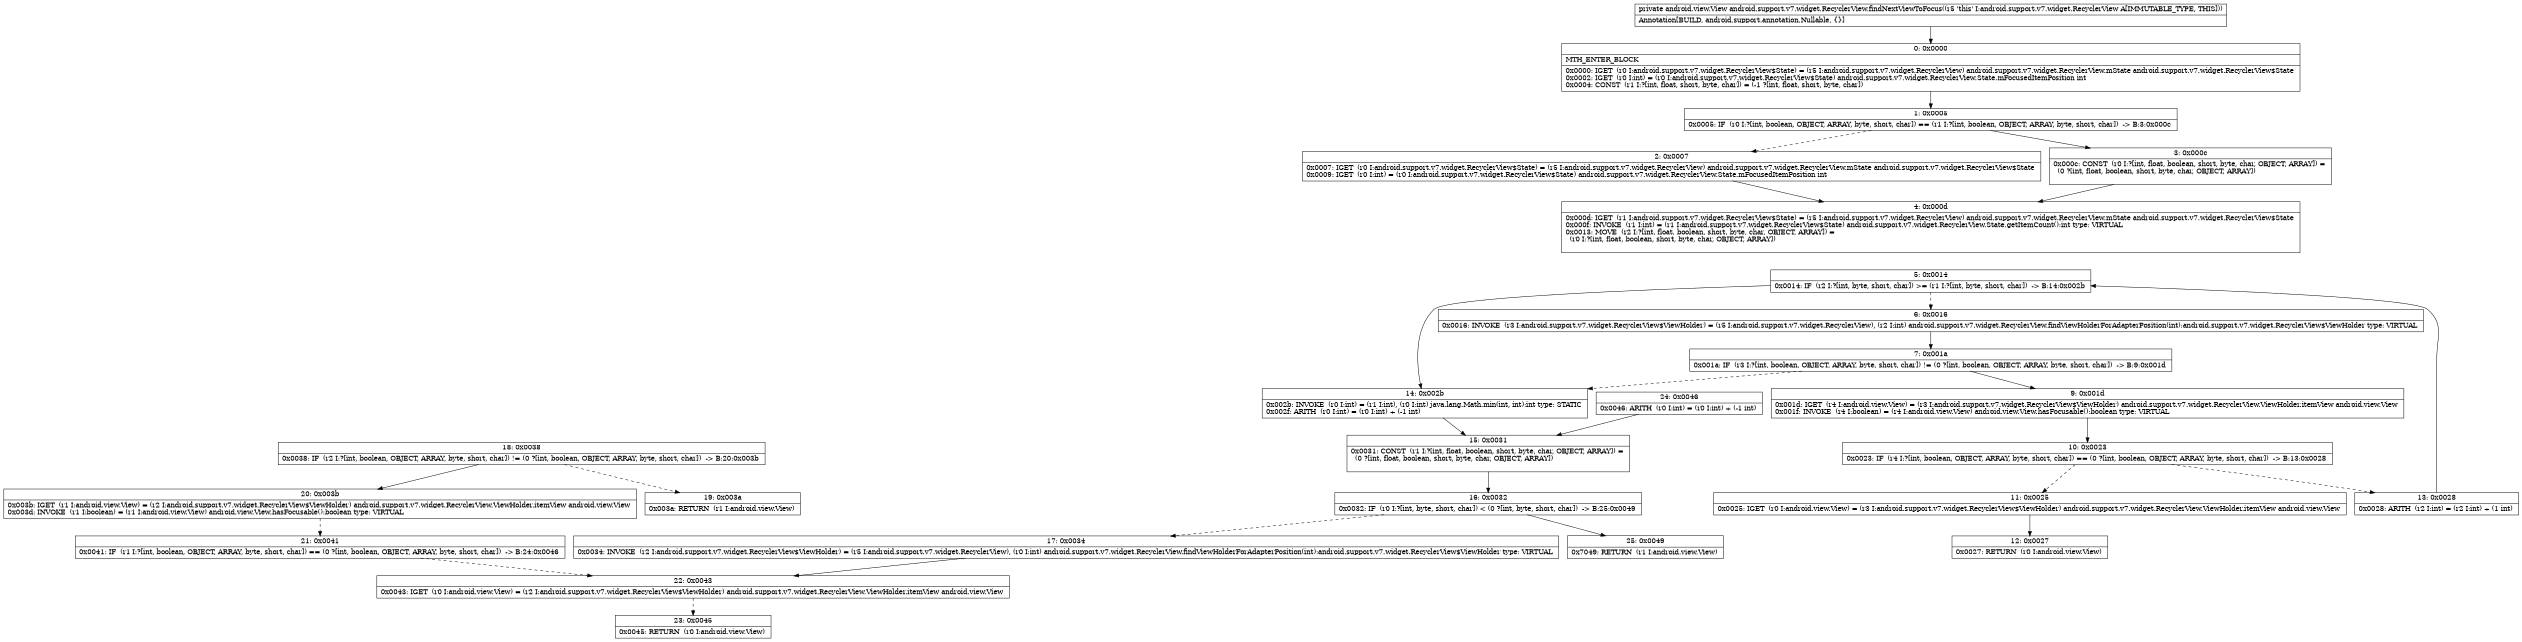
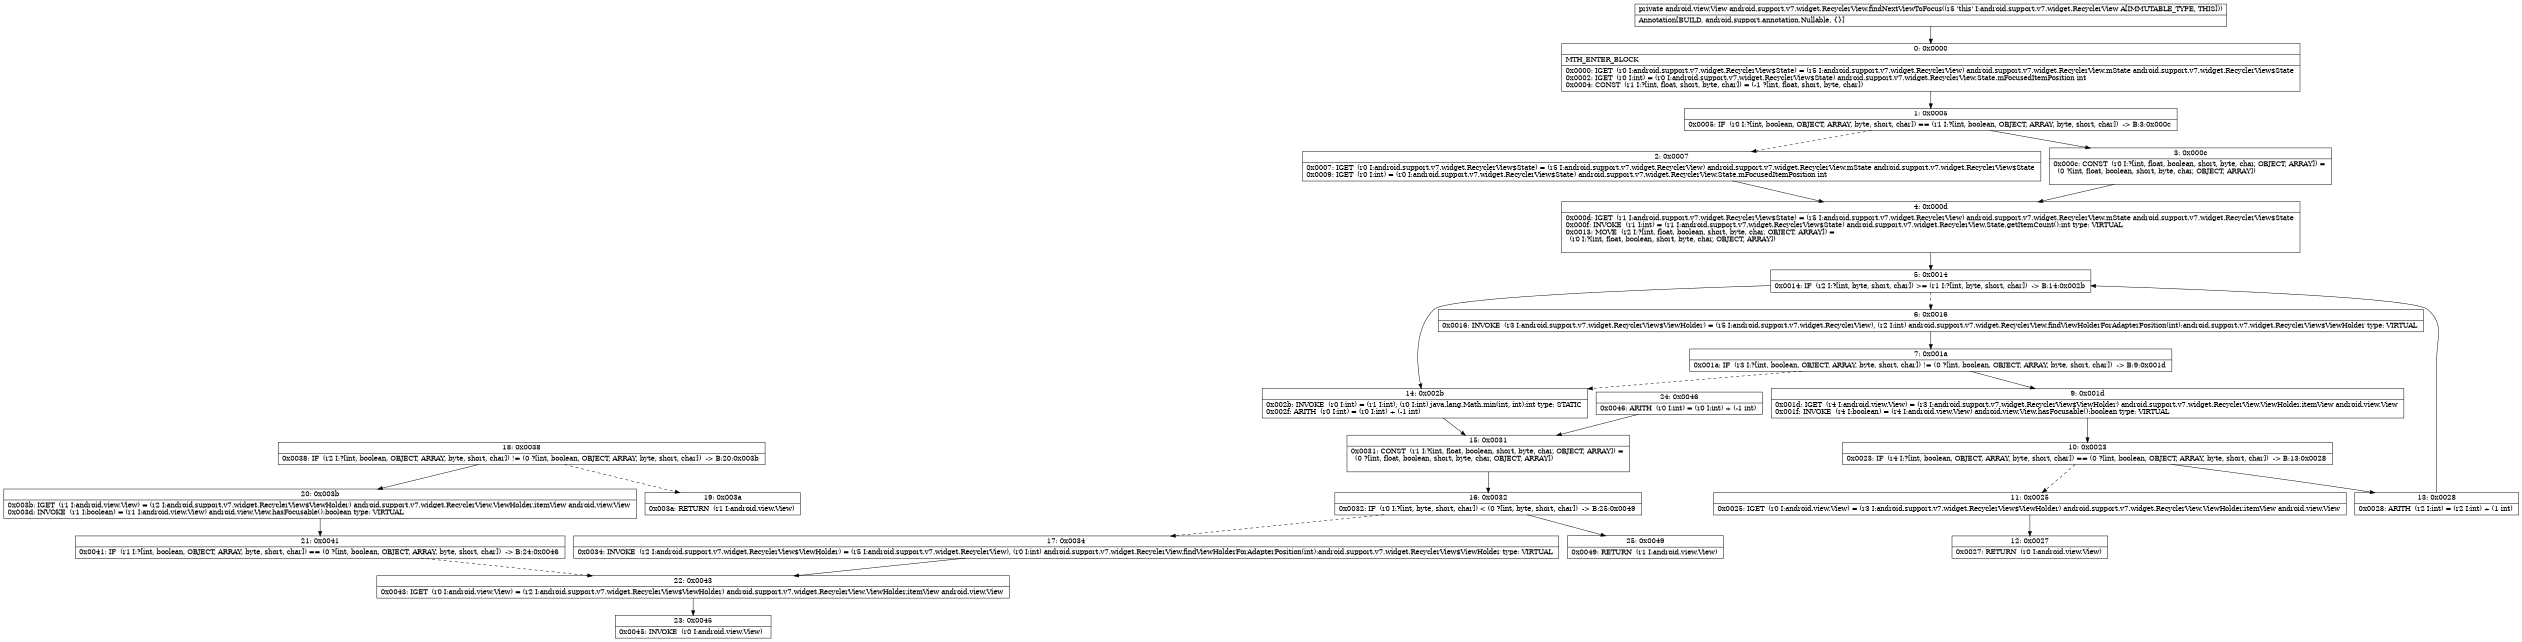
none -> (1931, 259)
(2271, 478) -> (2271, 478)
(320, 525) -> (320, 525)
(1645, 553) -> (1645, 553)
(693, 604) -> (693, 604)
(693, 632) -> (692, 632)
